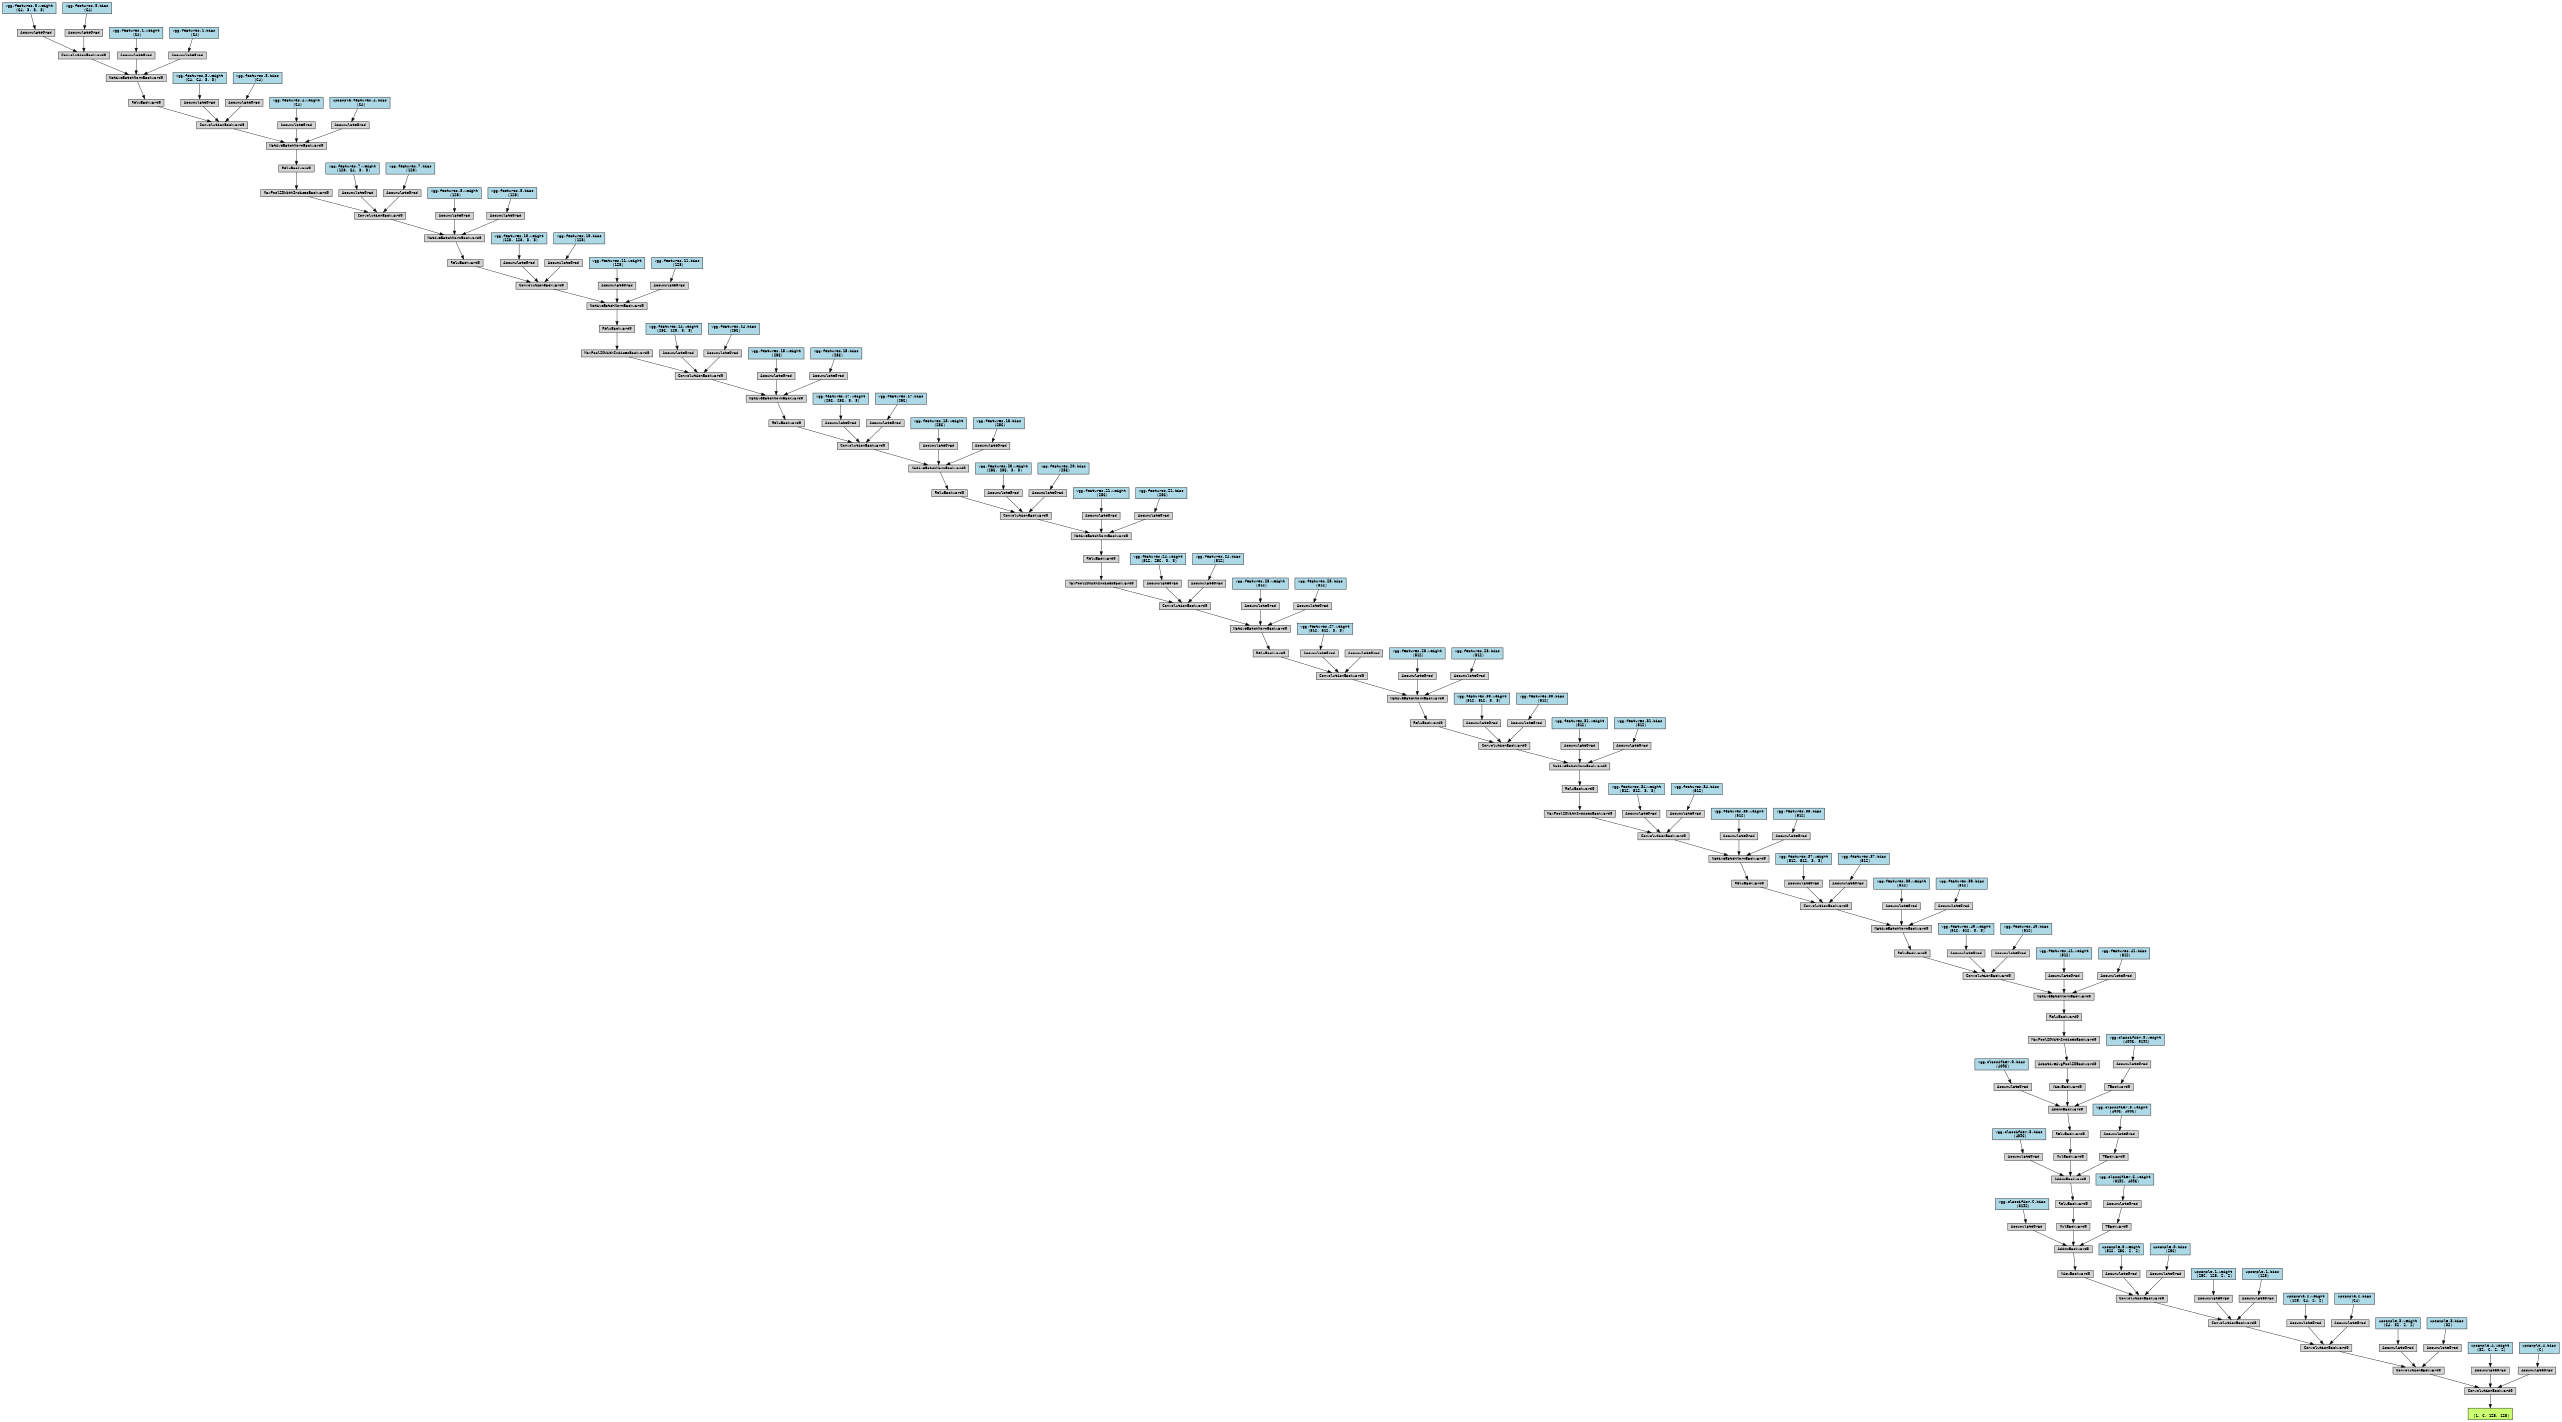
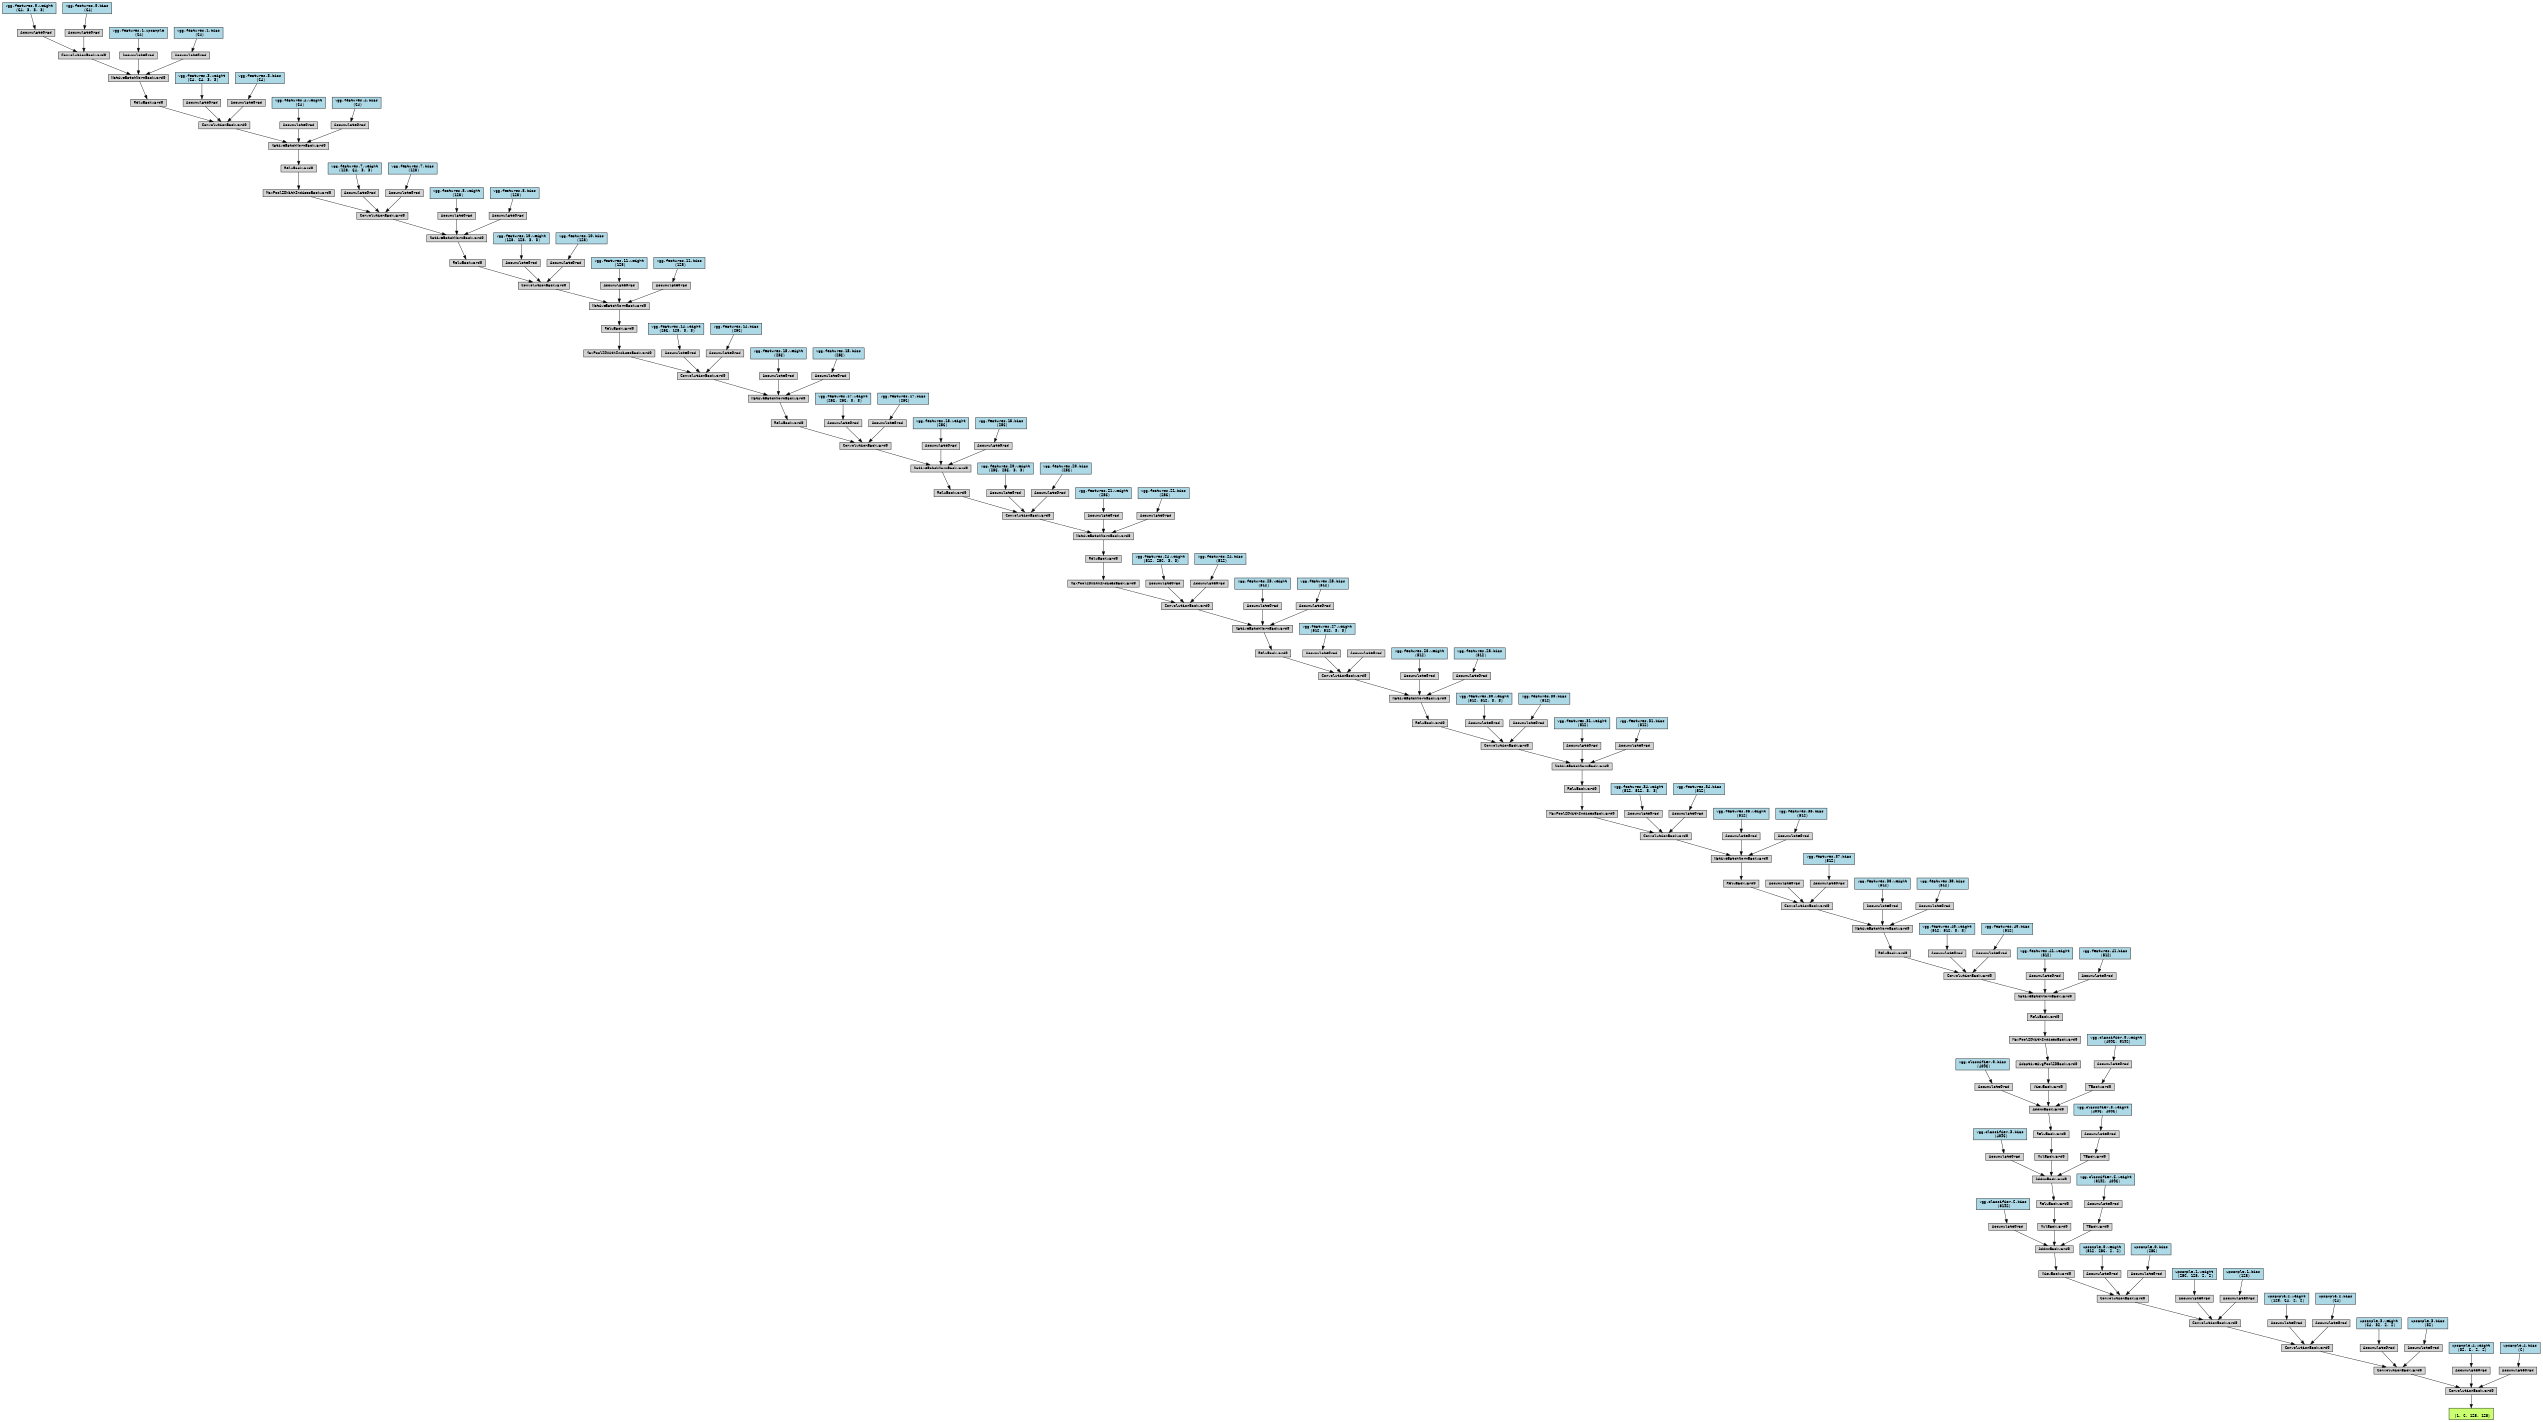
(136, 33) -> (138, 33)
(360, 103) -> (357, 103)
(1804, 859) -> none
